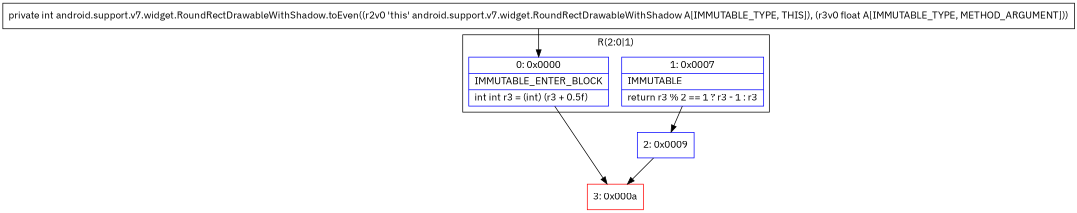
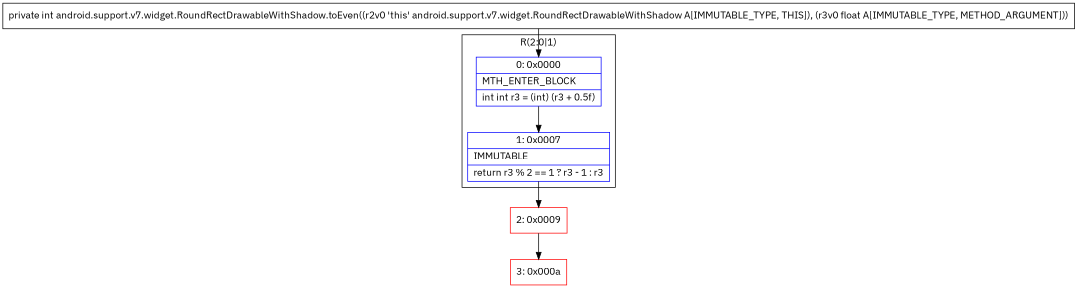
(539, 81) -> (529, 81)
(579, 142) -> (539, 116)
(666, 145) -> (539, 220)
